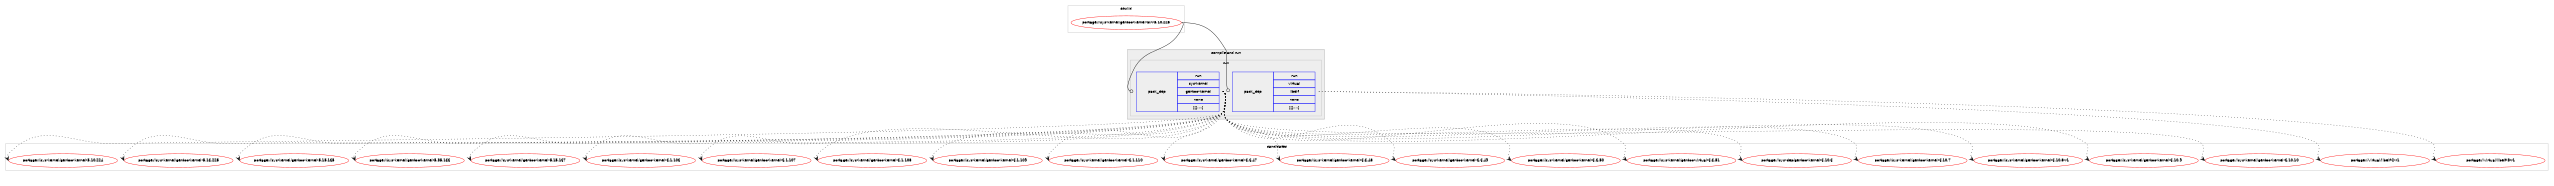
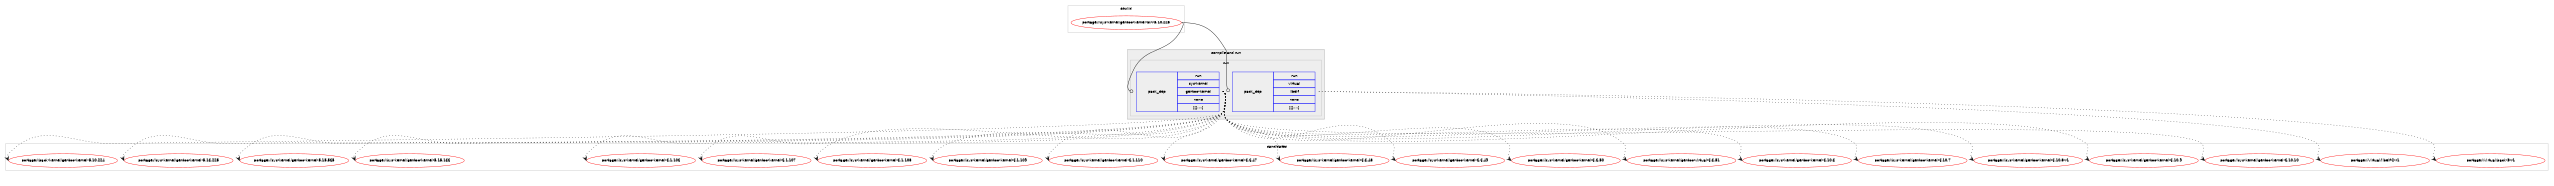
(63, 161) -> (63, 161)
(294, 161) -> (294, 161)
(410, 161) -> (410, 161)
(525, 161) -> none
(1797, 161) -> (1797, 161)
(2491, 161) -> (2491, 161)
